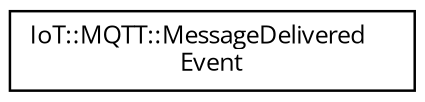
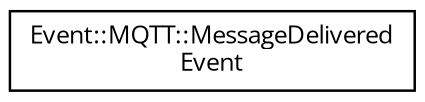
(212, 51) -> (212, 51)
